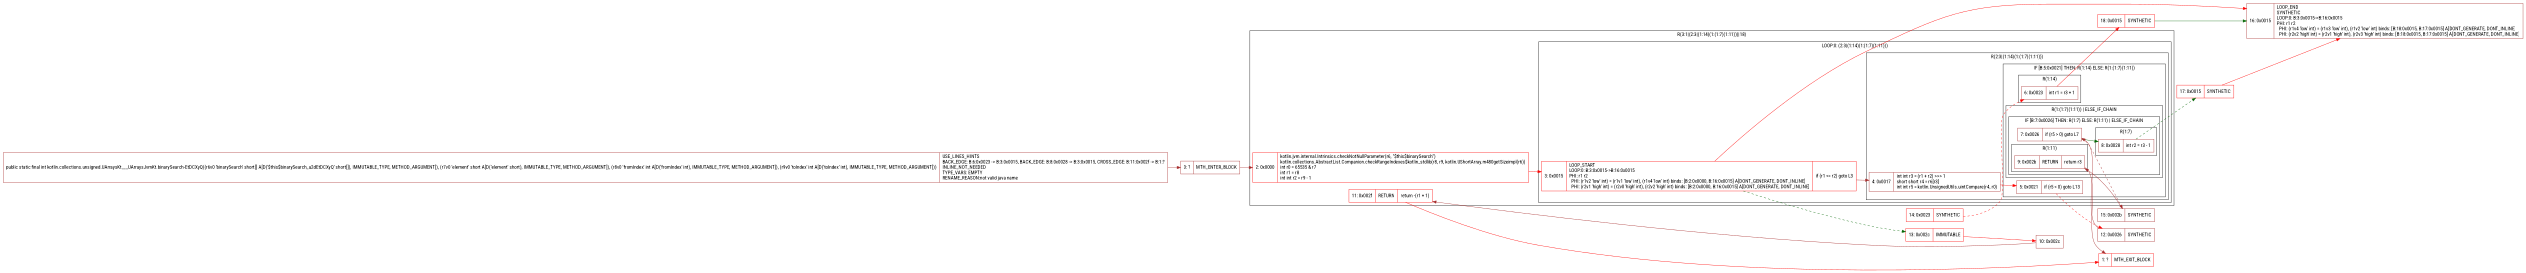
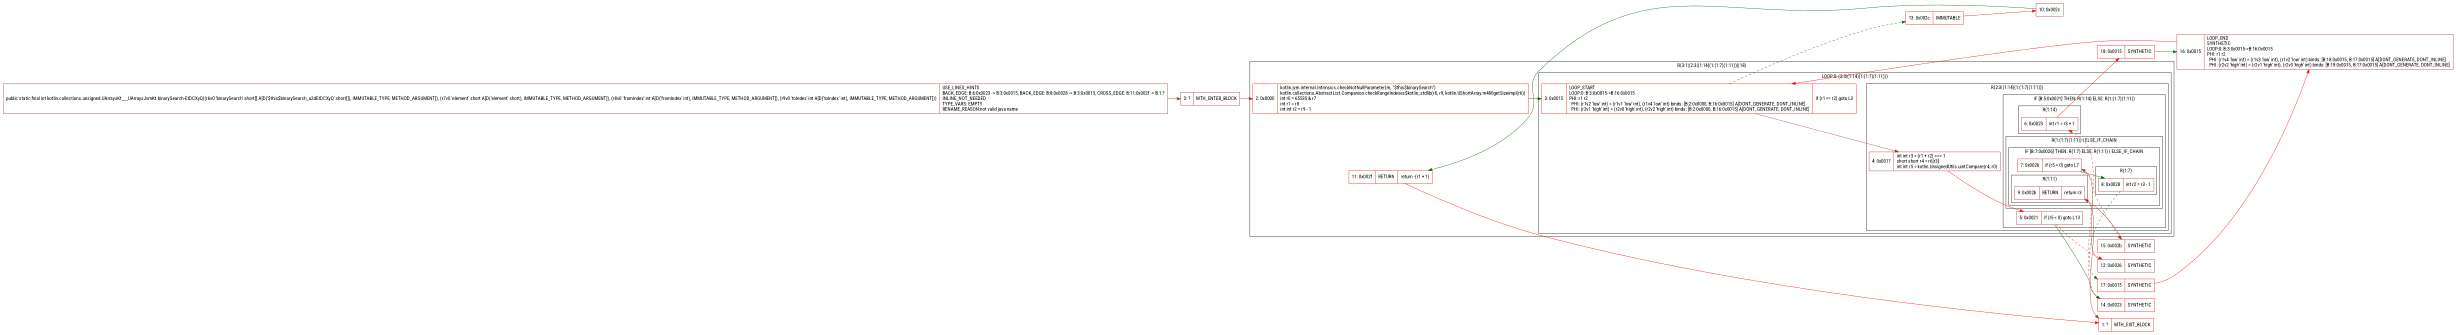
(1957, 14) -> (1986, 55)
(1533, 172) -> (1531, 99)
(1735, 236) -> (1698, 6)
none -> (2078, 260)
